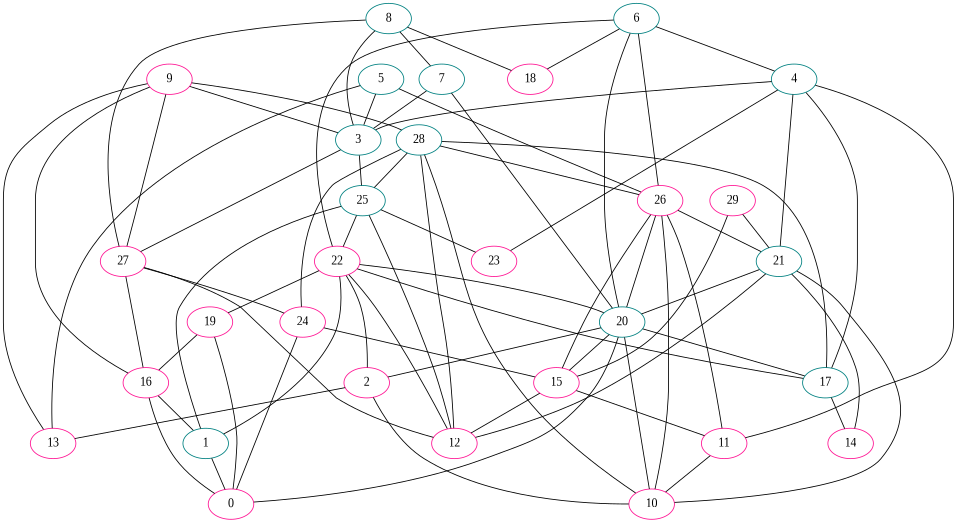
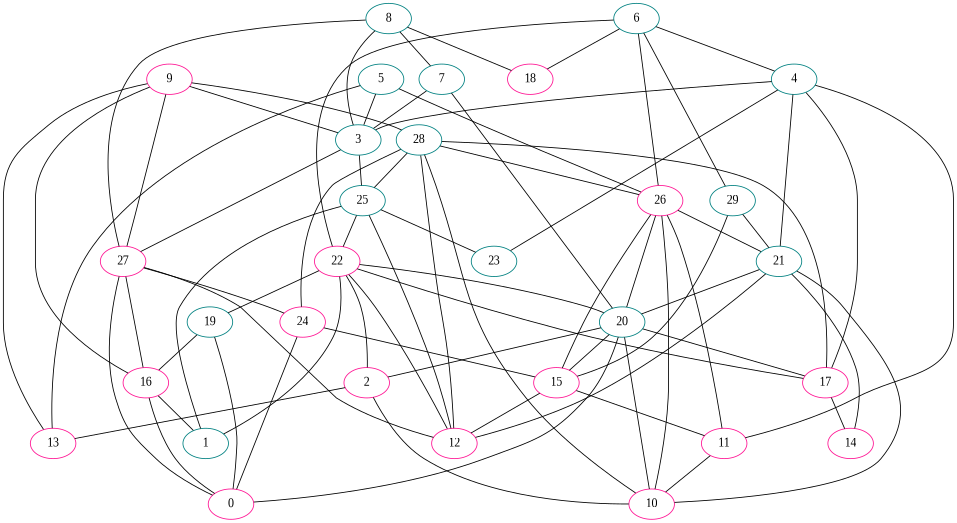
(604, 169) -> (685, 110)
(733, 201) -> (733, 201)
(494, 261) -> (494, 261)
(210, 322) -> (210, 322)
(825, 383) -> (825, 383)
(218, 474) -> (118, 407)
